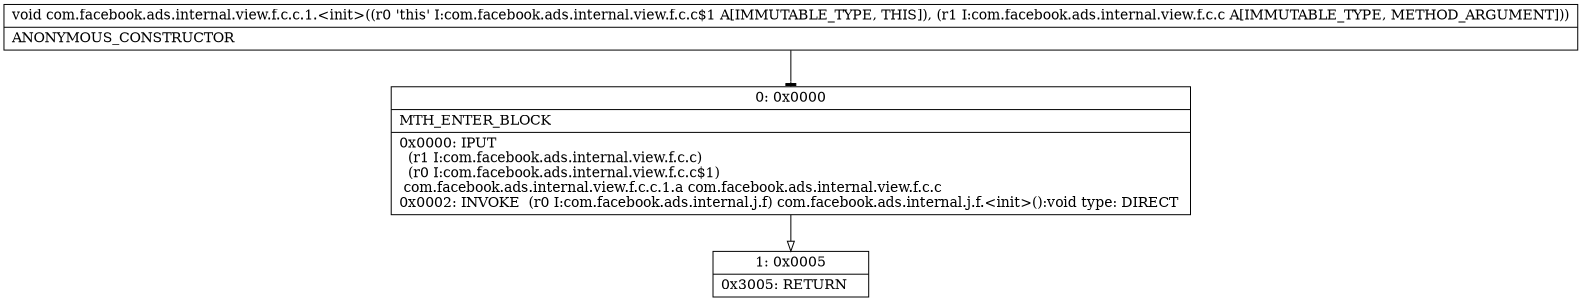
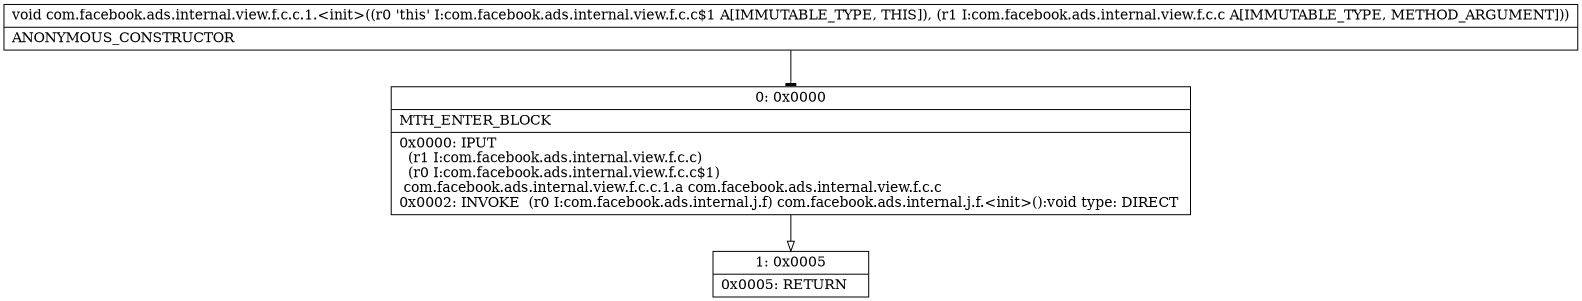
(791, 285) -> (791, 285)
